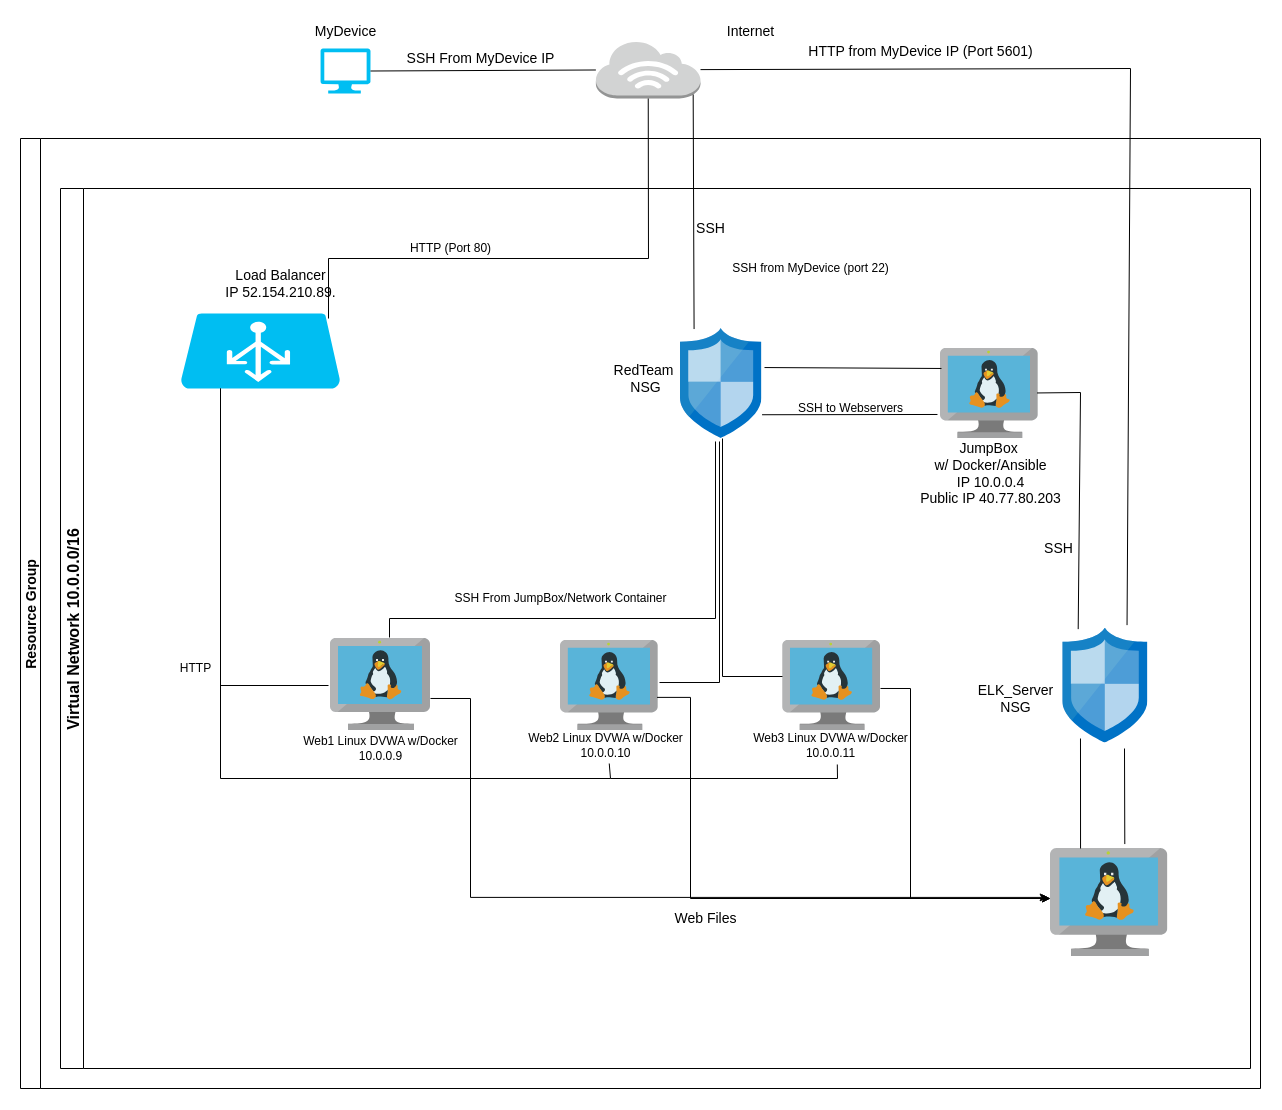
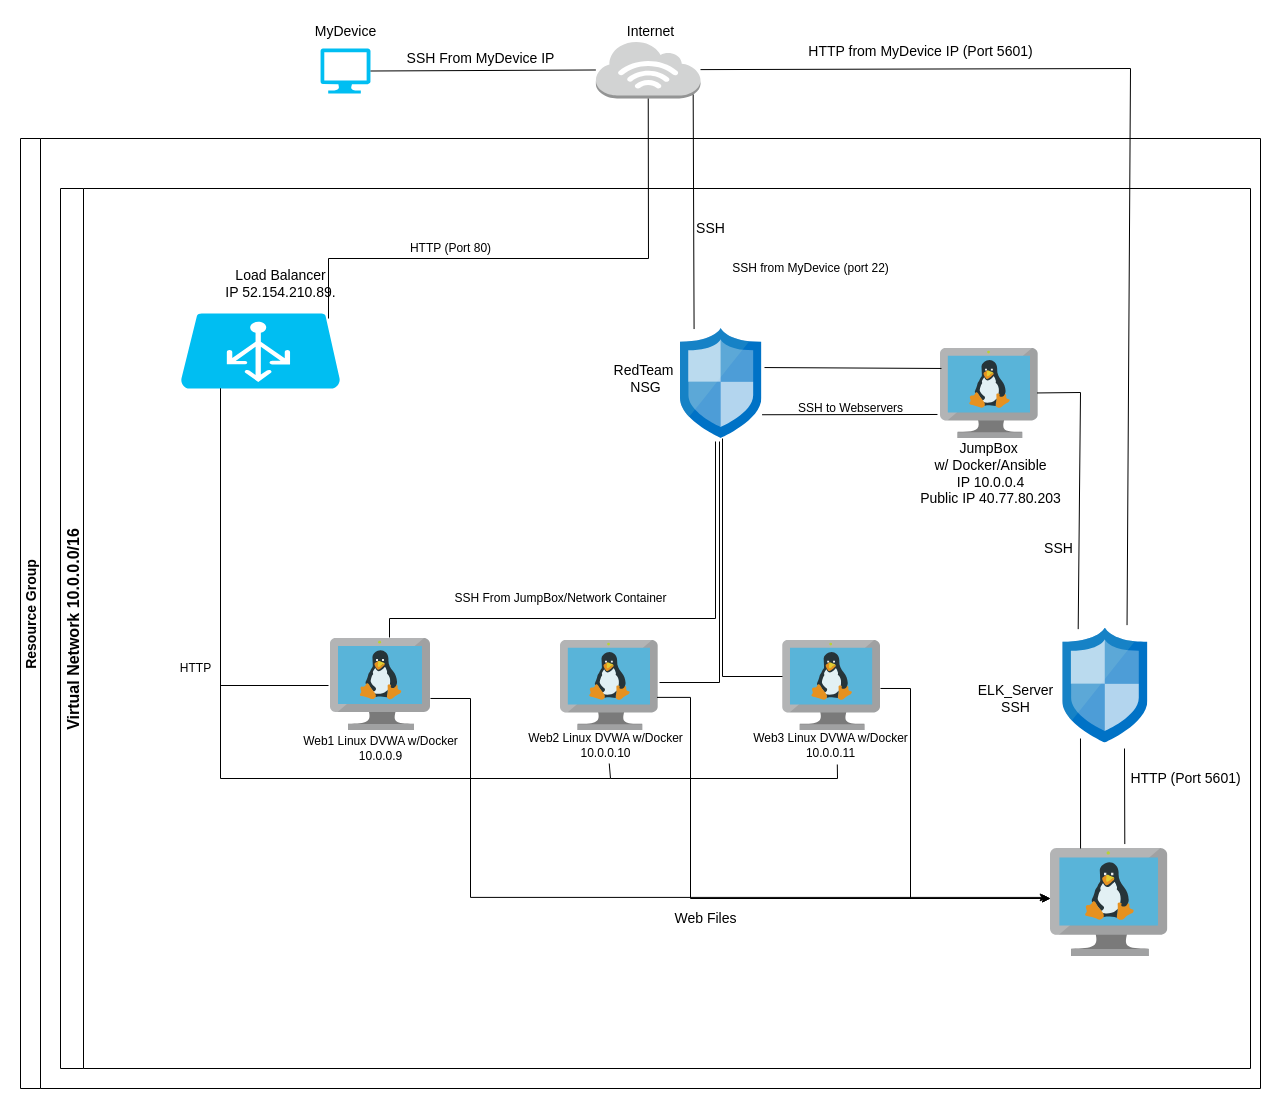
(751, 31) -> (651, 31)
(1016, 699) -> (1016, 699)
none -> (1186, 779)
